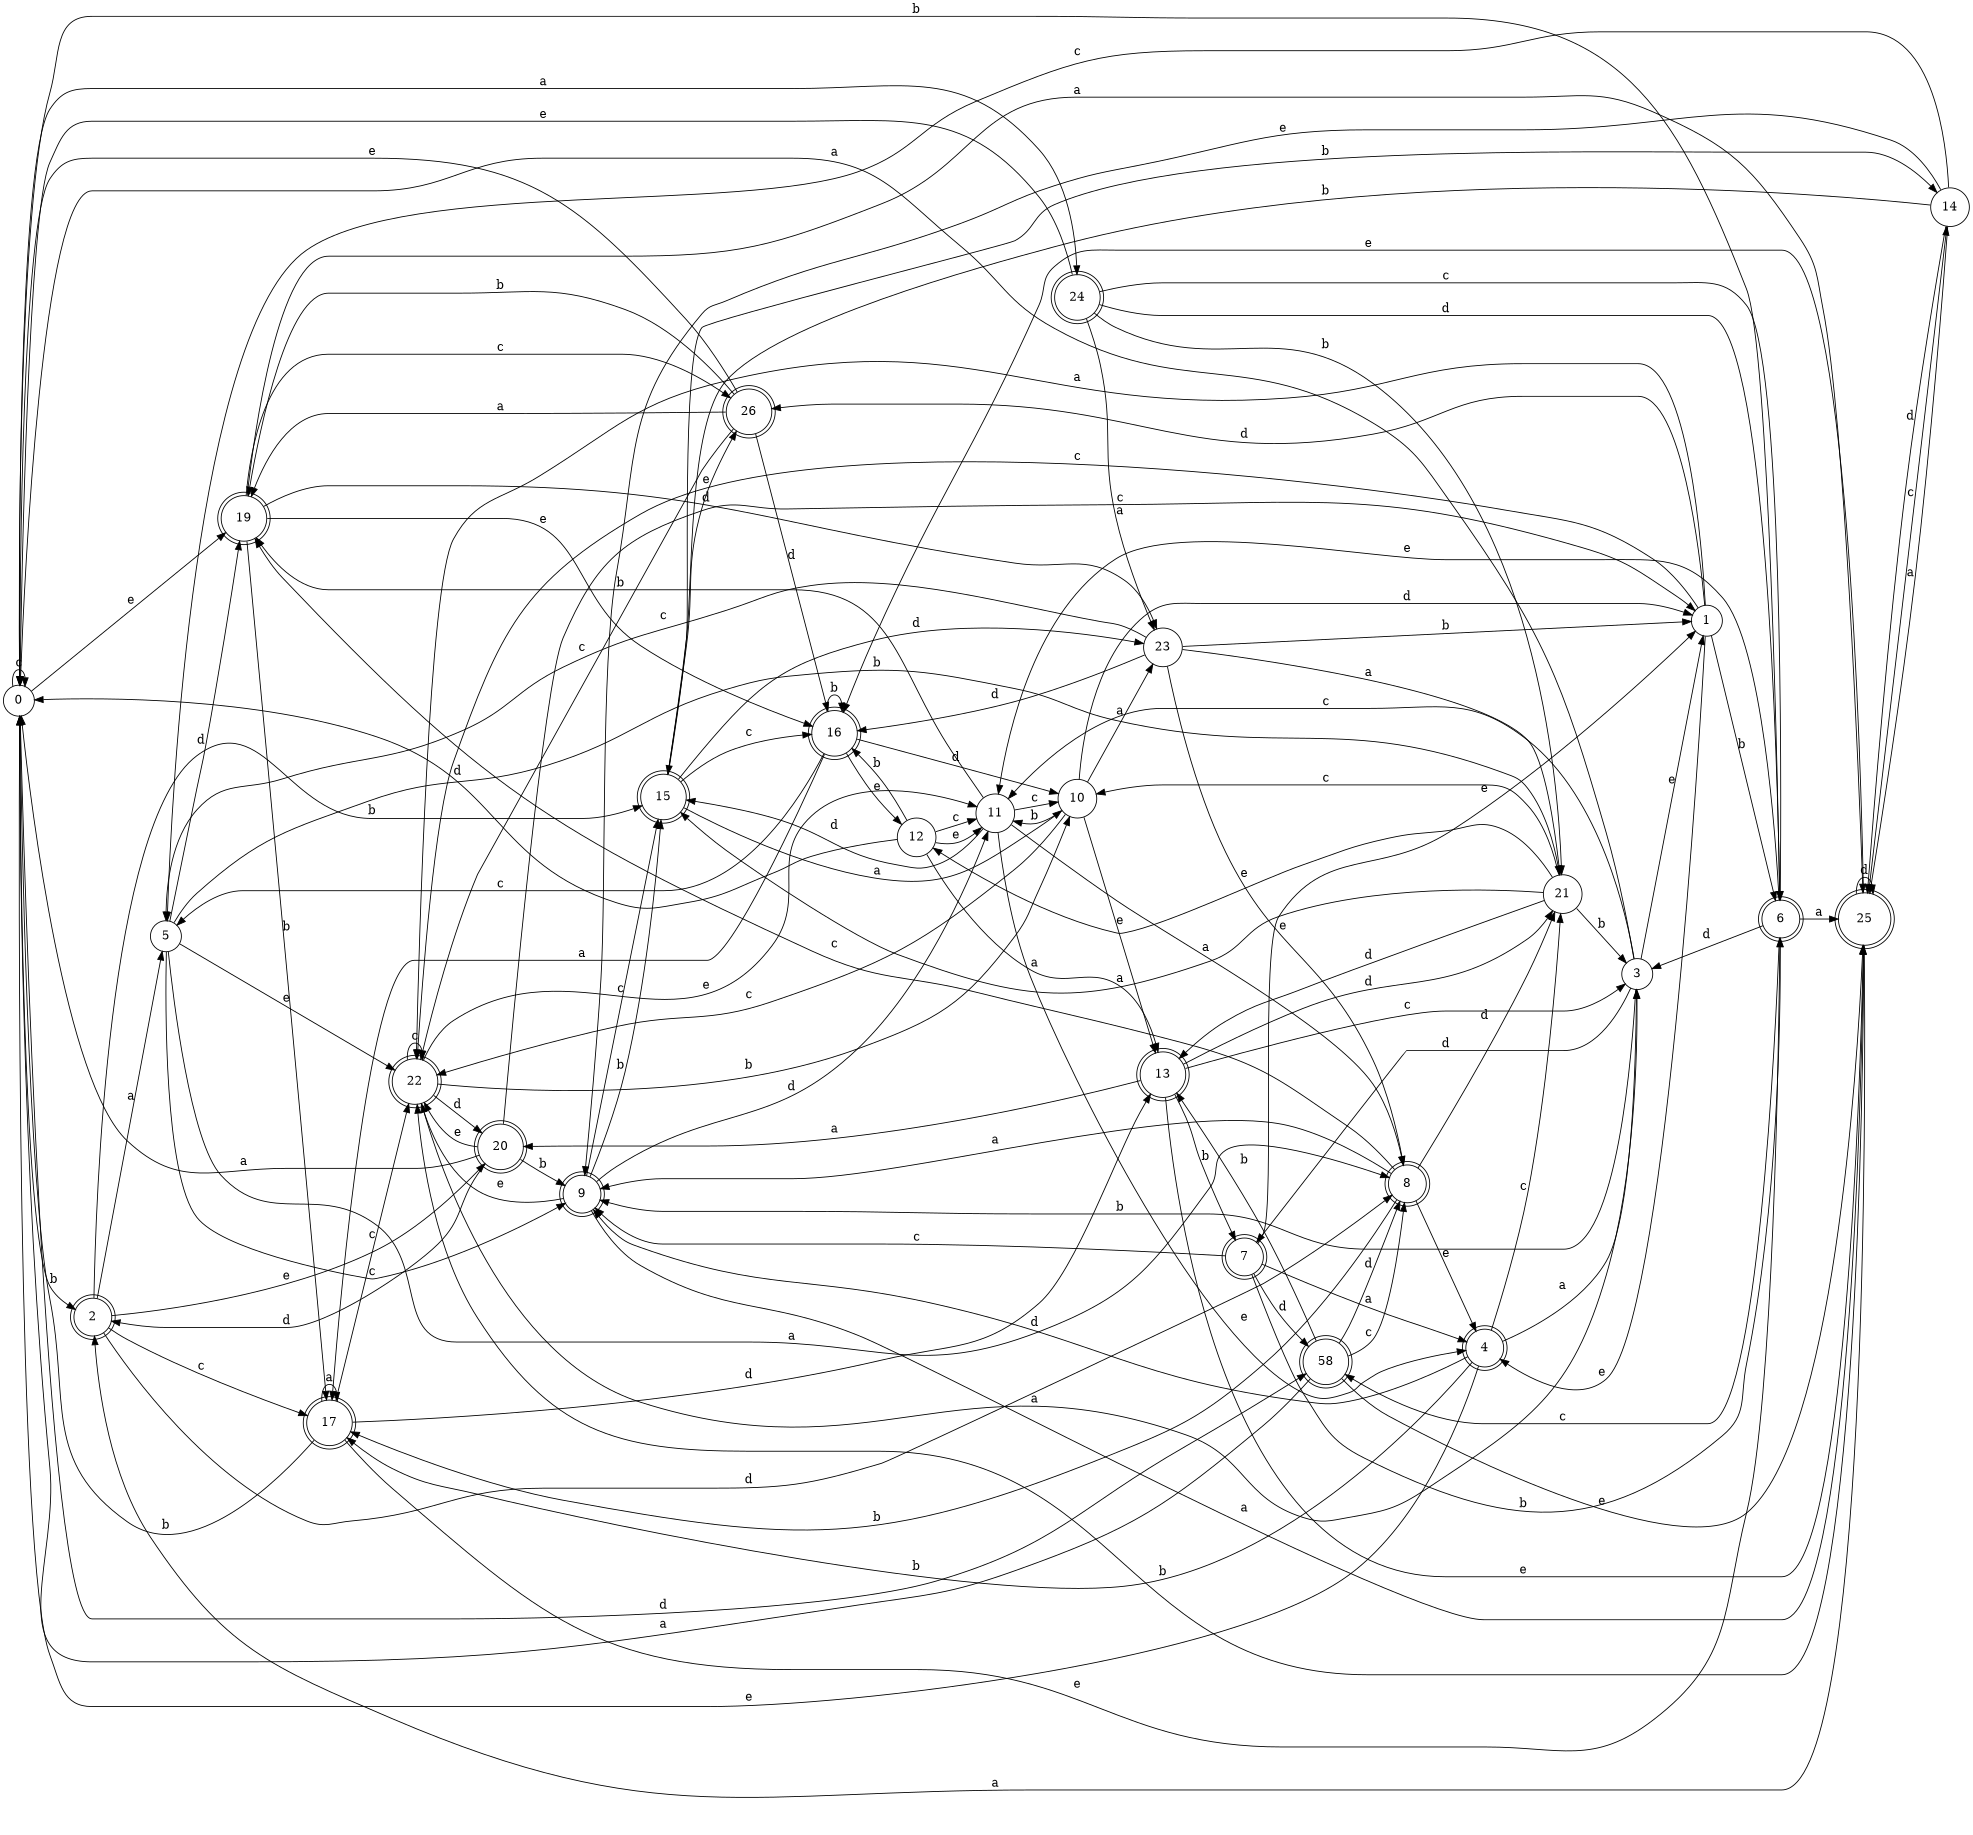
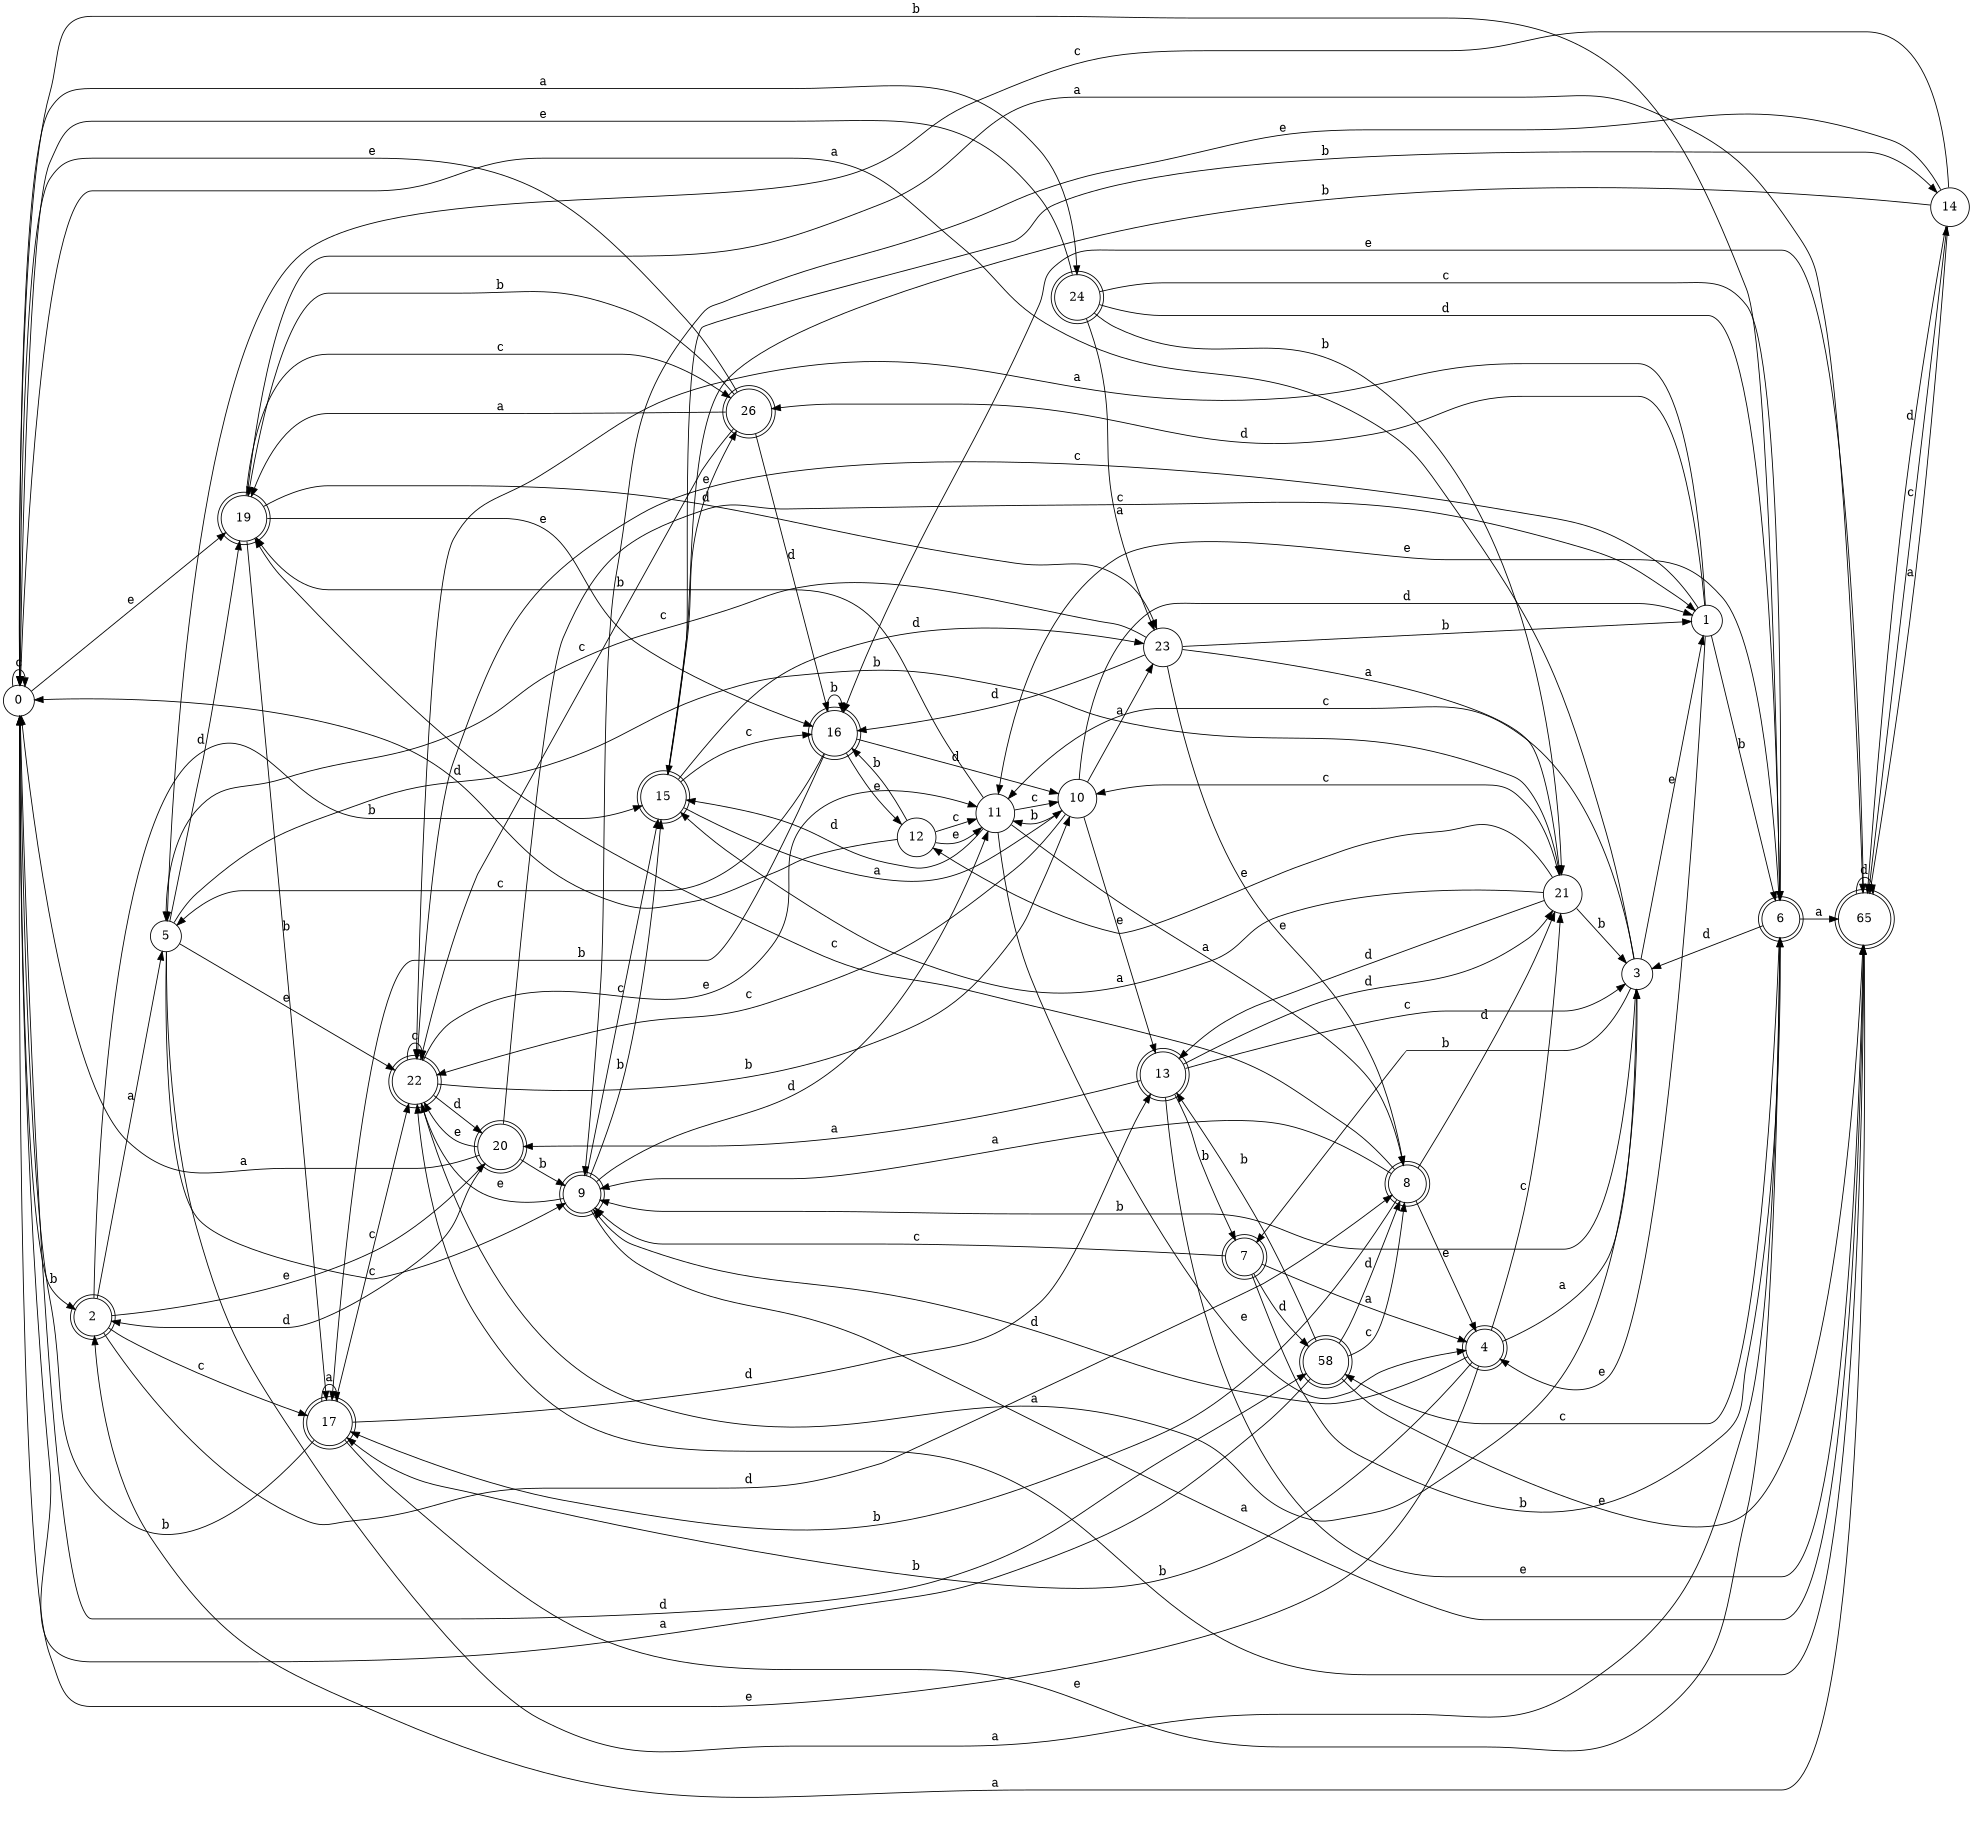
(1348, 867) -> none
(1865, 919) -> (1865, 919)
(582, 954) -> (582, 954)
(1040, 974) -> none
(1446, 1044) -> (1446, 1044)
(689, 1342) -> (1018, 1744)
